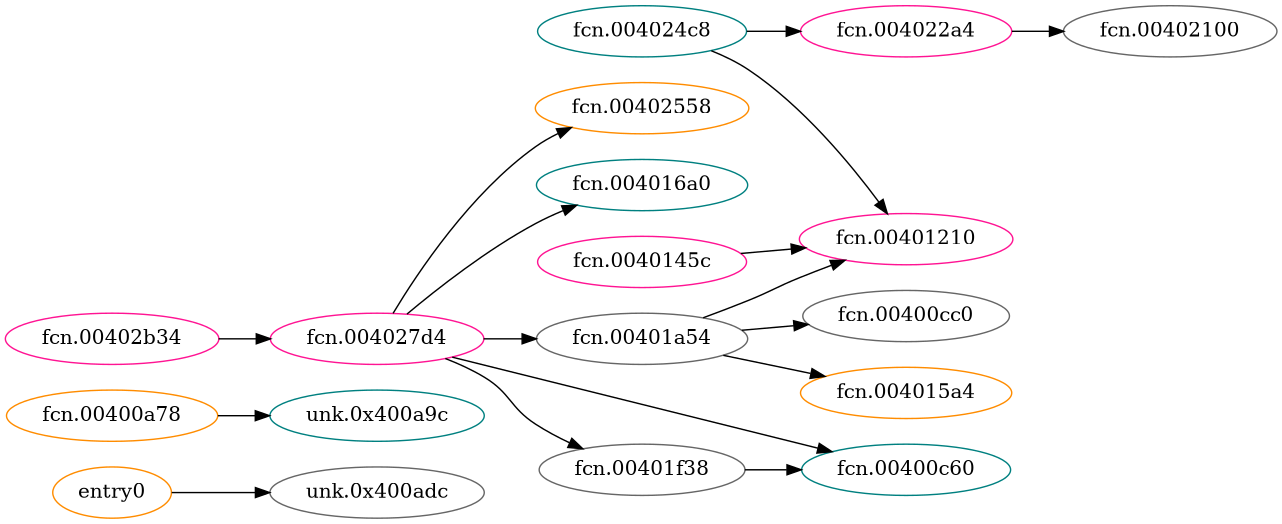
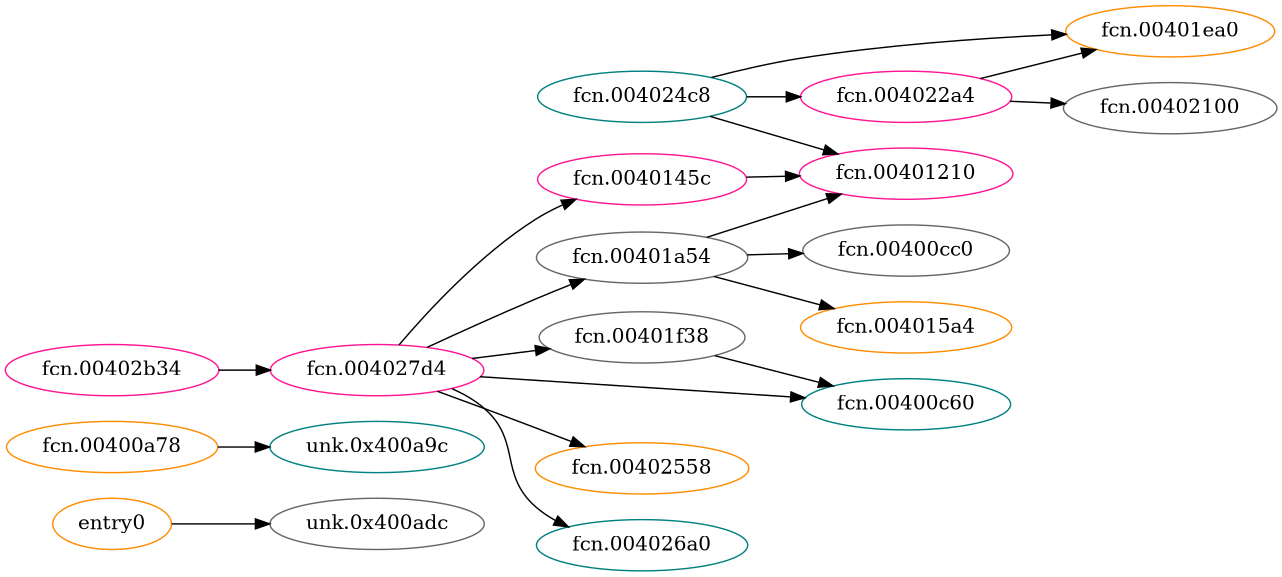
none -> (1170, 31)
(642, 185) -> (642, 545)
none -> (474, 267)
